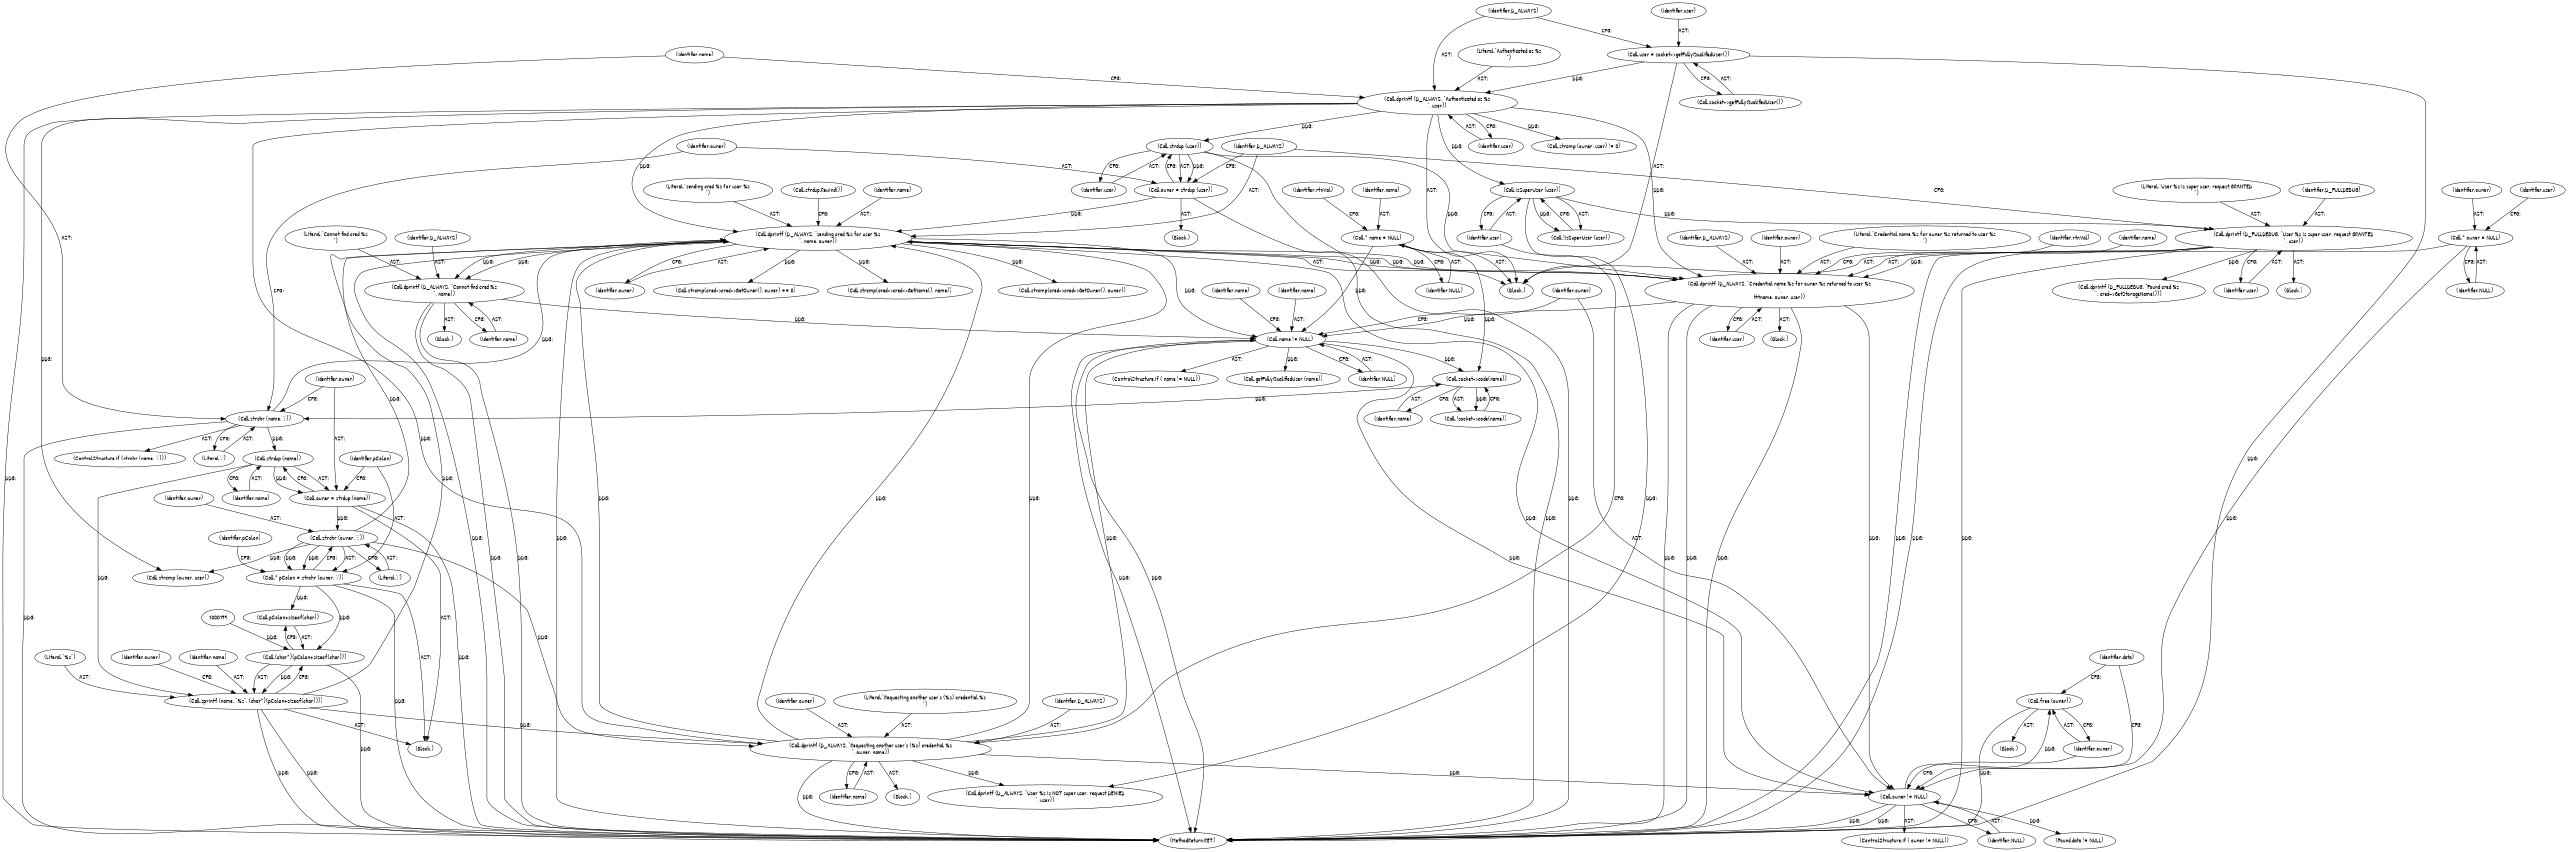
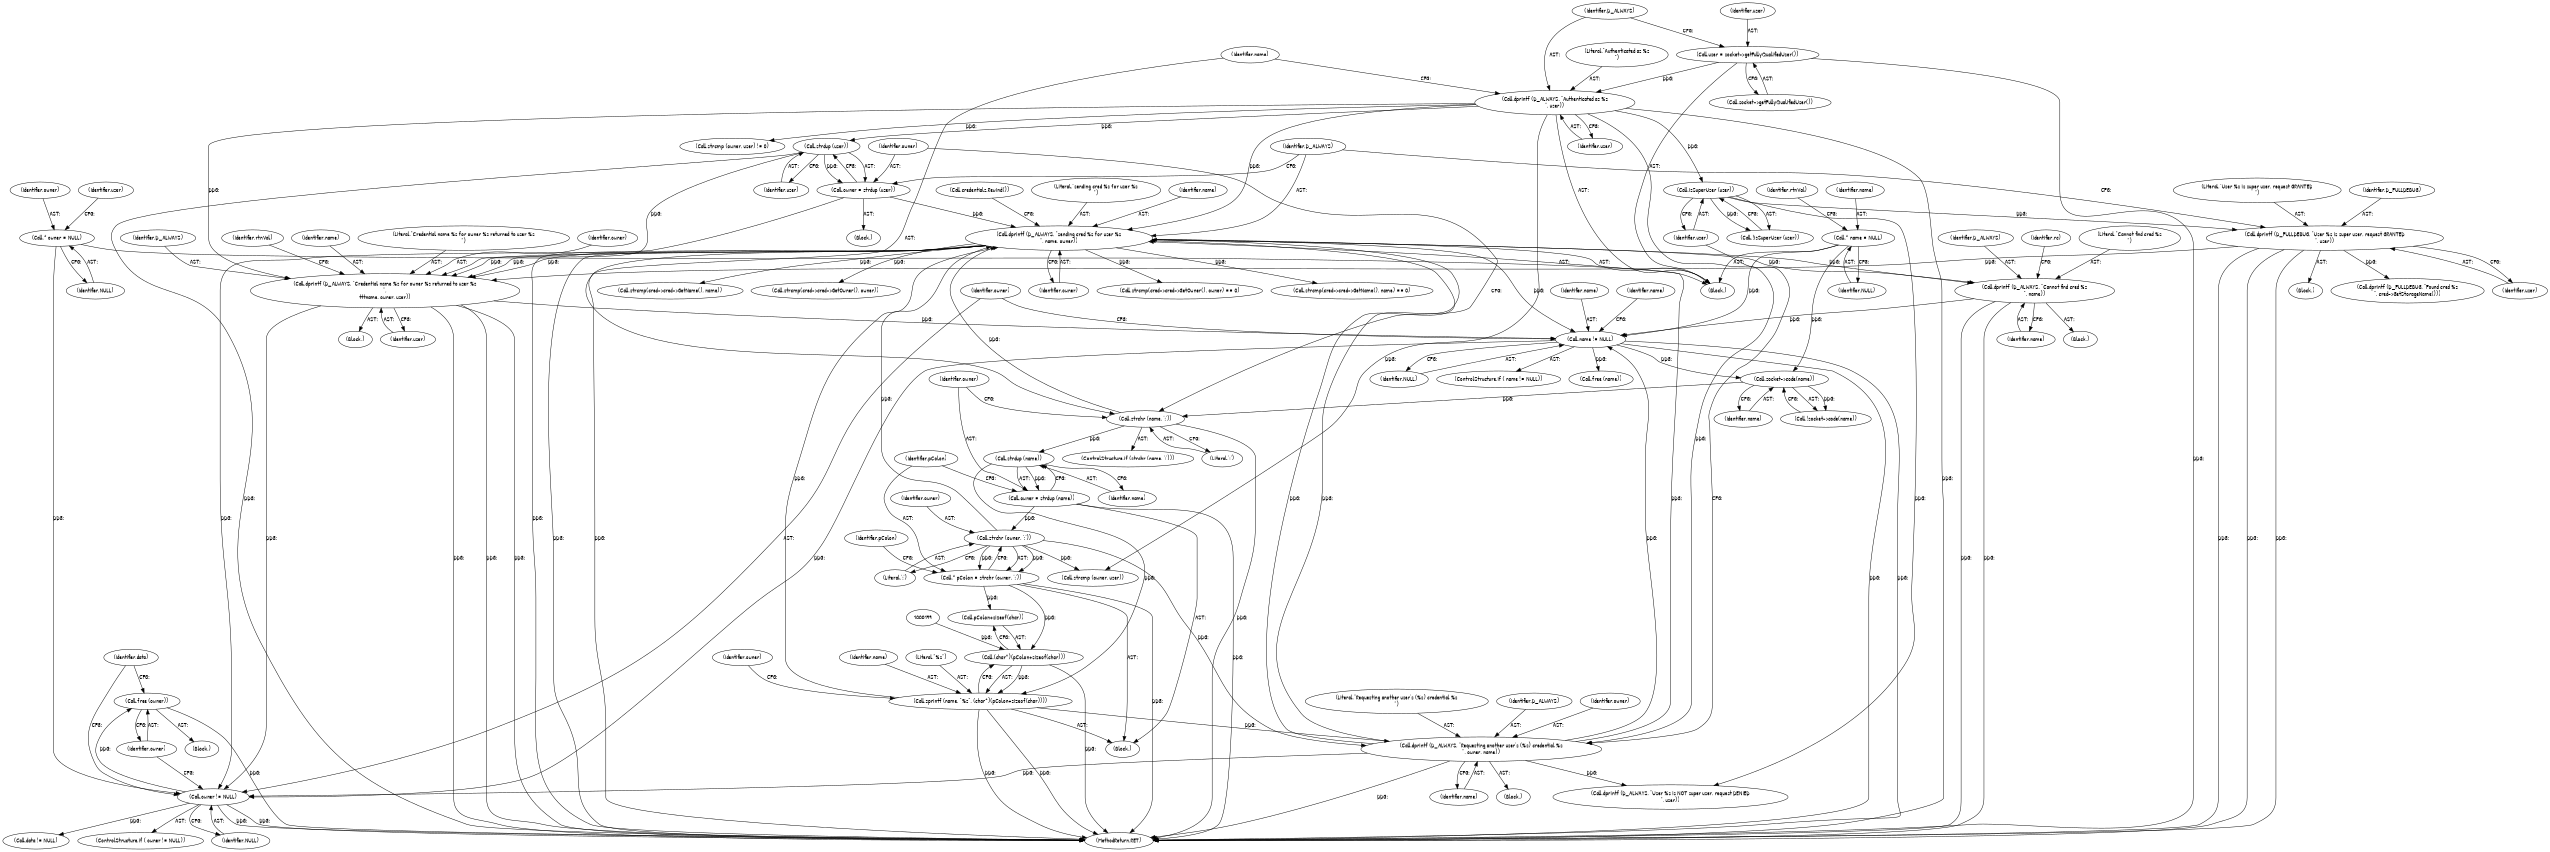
(818, 190) -> (980, 190)
none -> (2046, 238)
none -> (1352, 291)
(1283, 379) -> (1601, 379)
(2080, 841) -> (36, 841)
